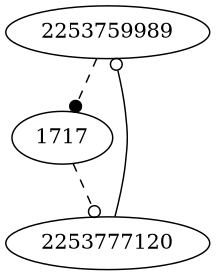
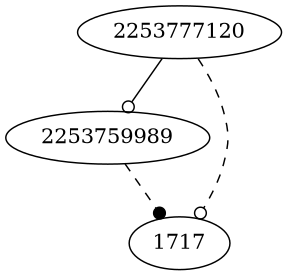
(83, 185) -> (228, 133)
